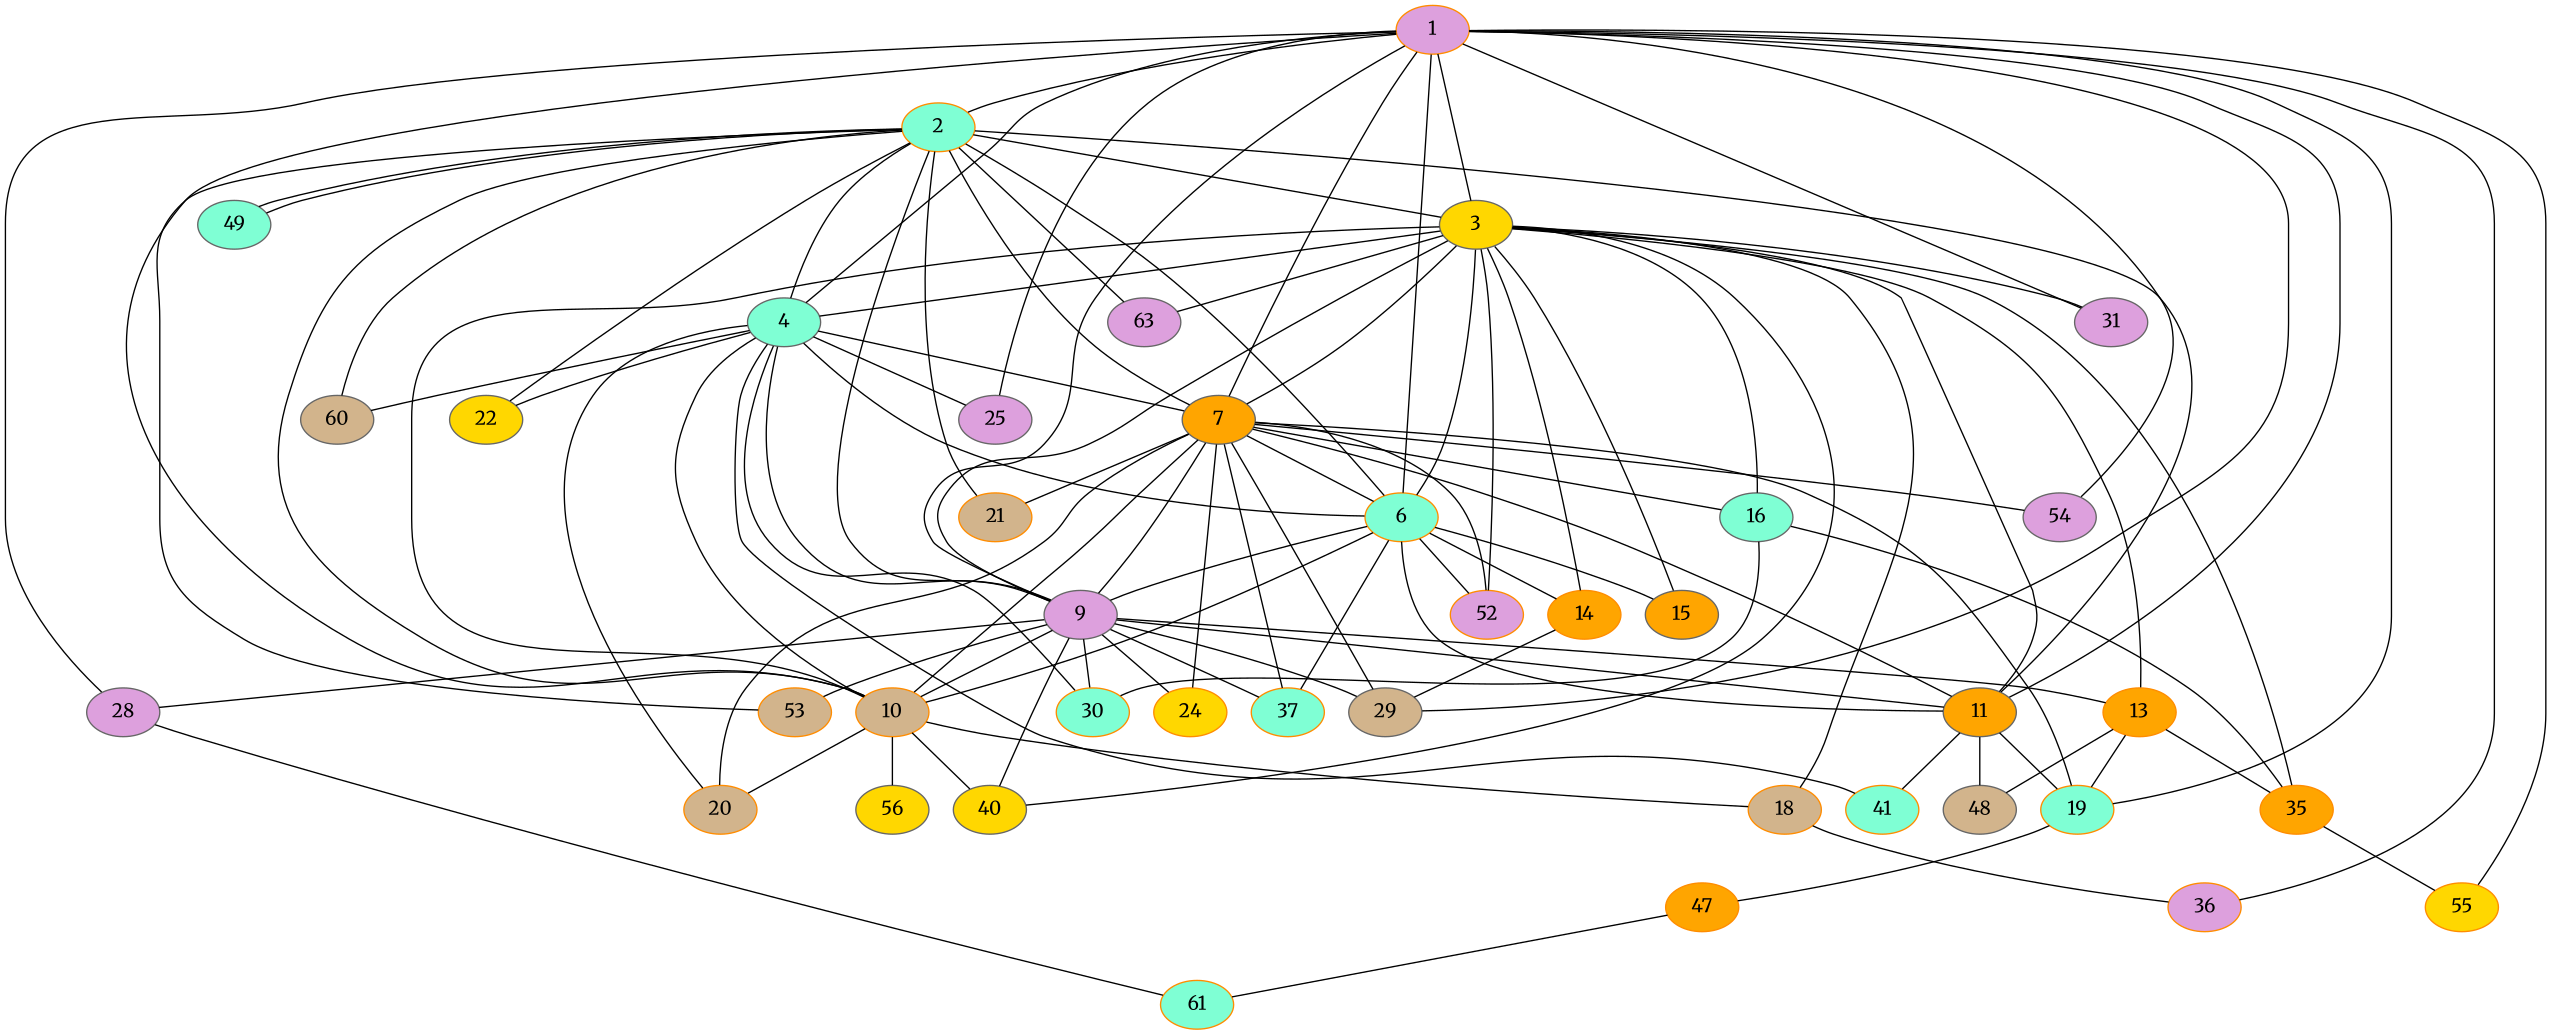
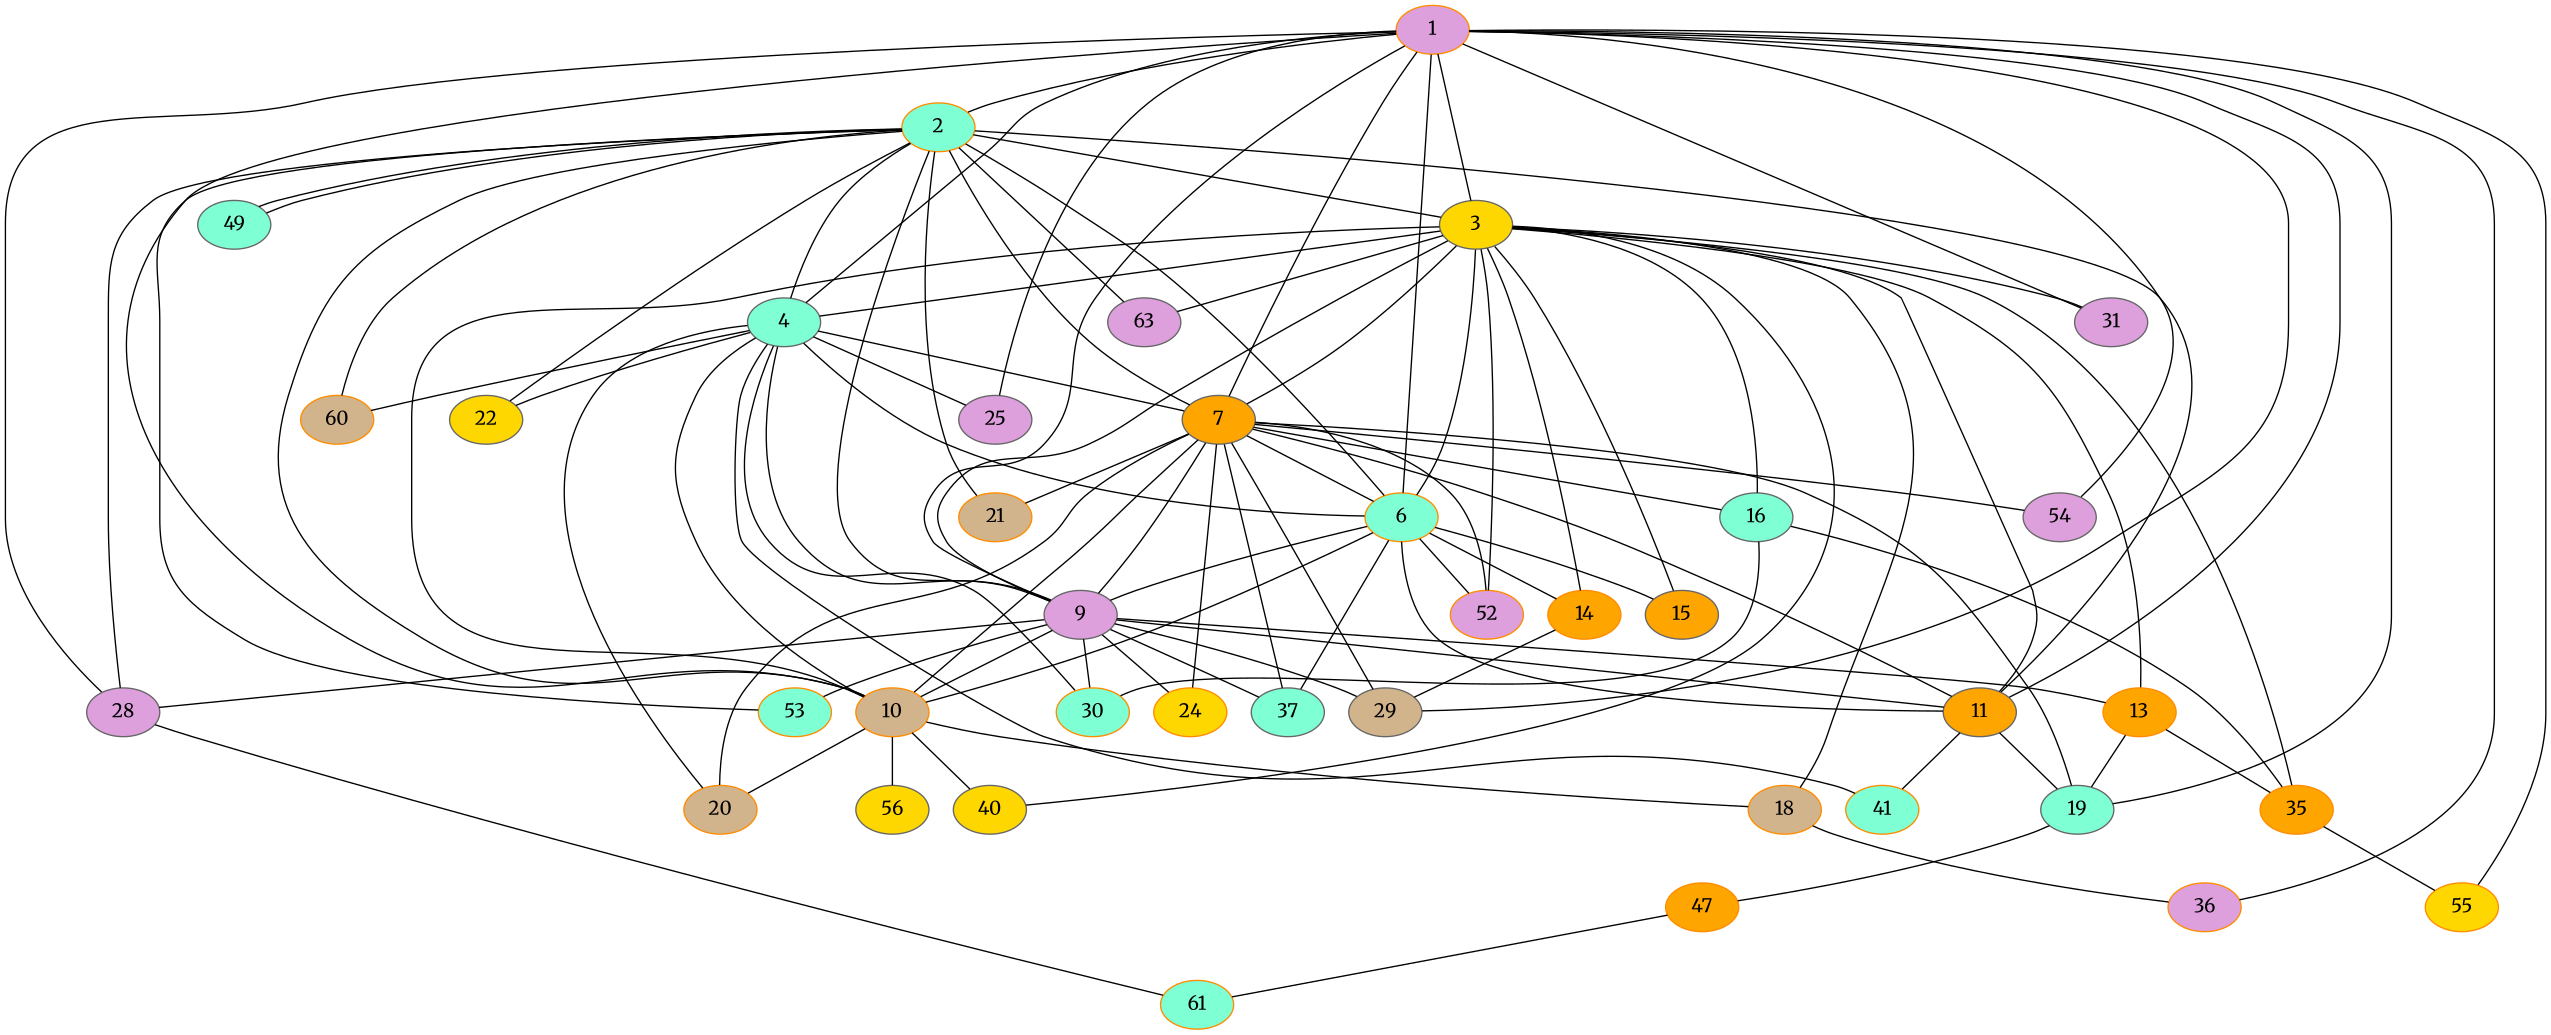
none -> (183, 189)
(337, 420) -> (337, 420)
(1033, 711) -> none
(795, 712) -> (795, 712)
(1288, 712) -> (1288, 712)
(1980, 810) -> none
(2077, 810) -> (2077, 810)
